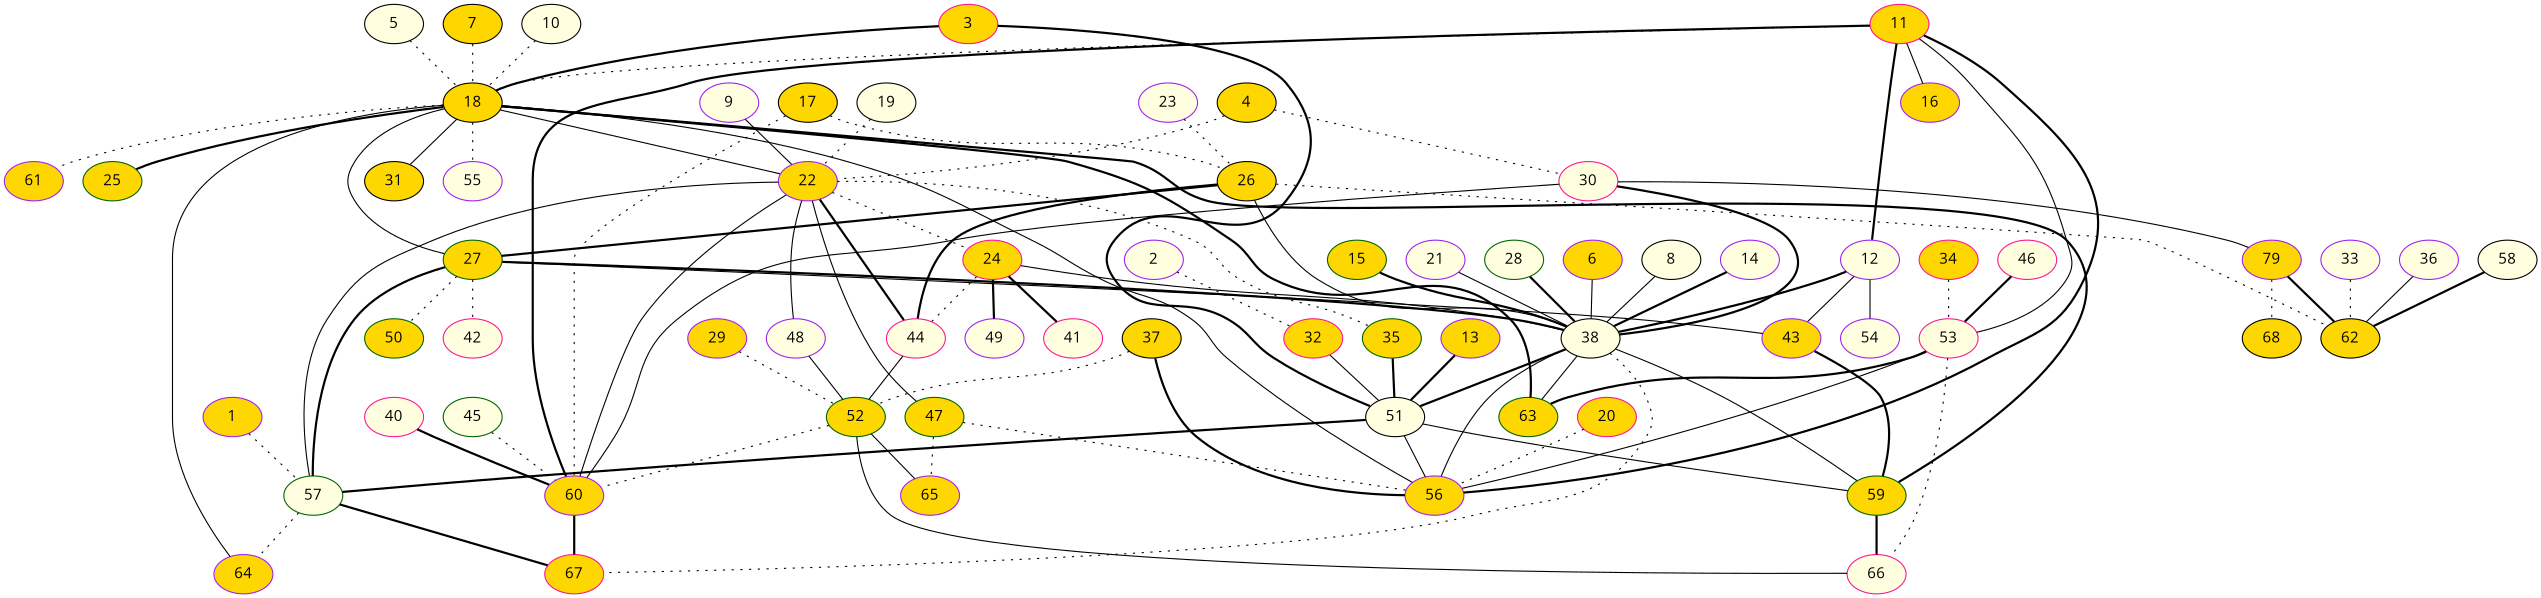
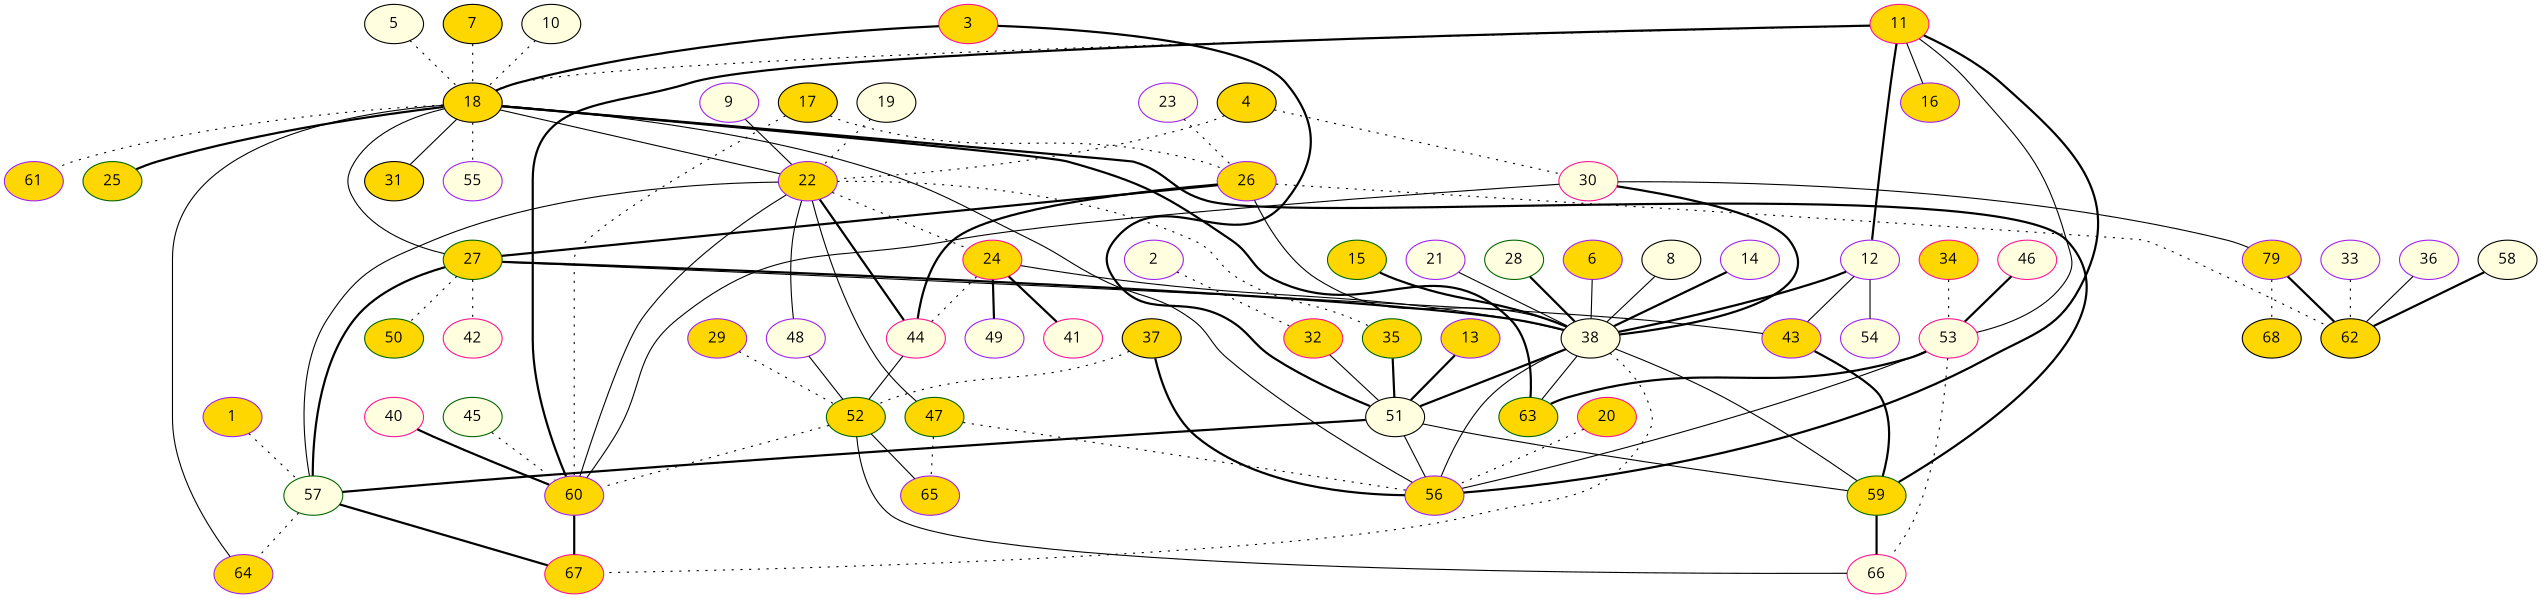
(1247, 181) -> (1247, 181)
